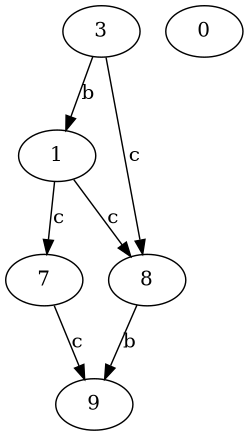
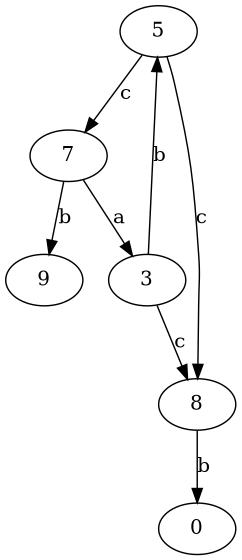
(57, 156) -> (159, 31)
none -> (104, 212)
(124, 335) -> (197, 459)
(77, 342) -> (66, 218)
